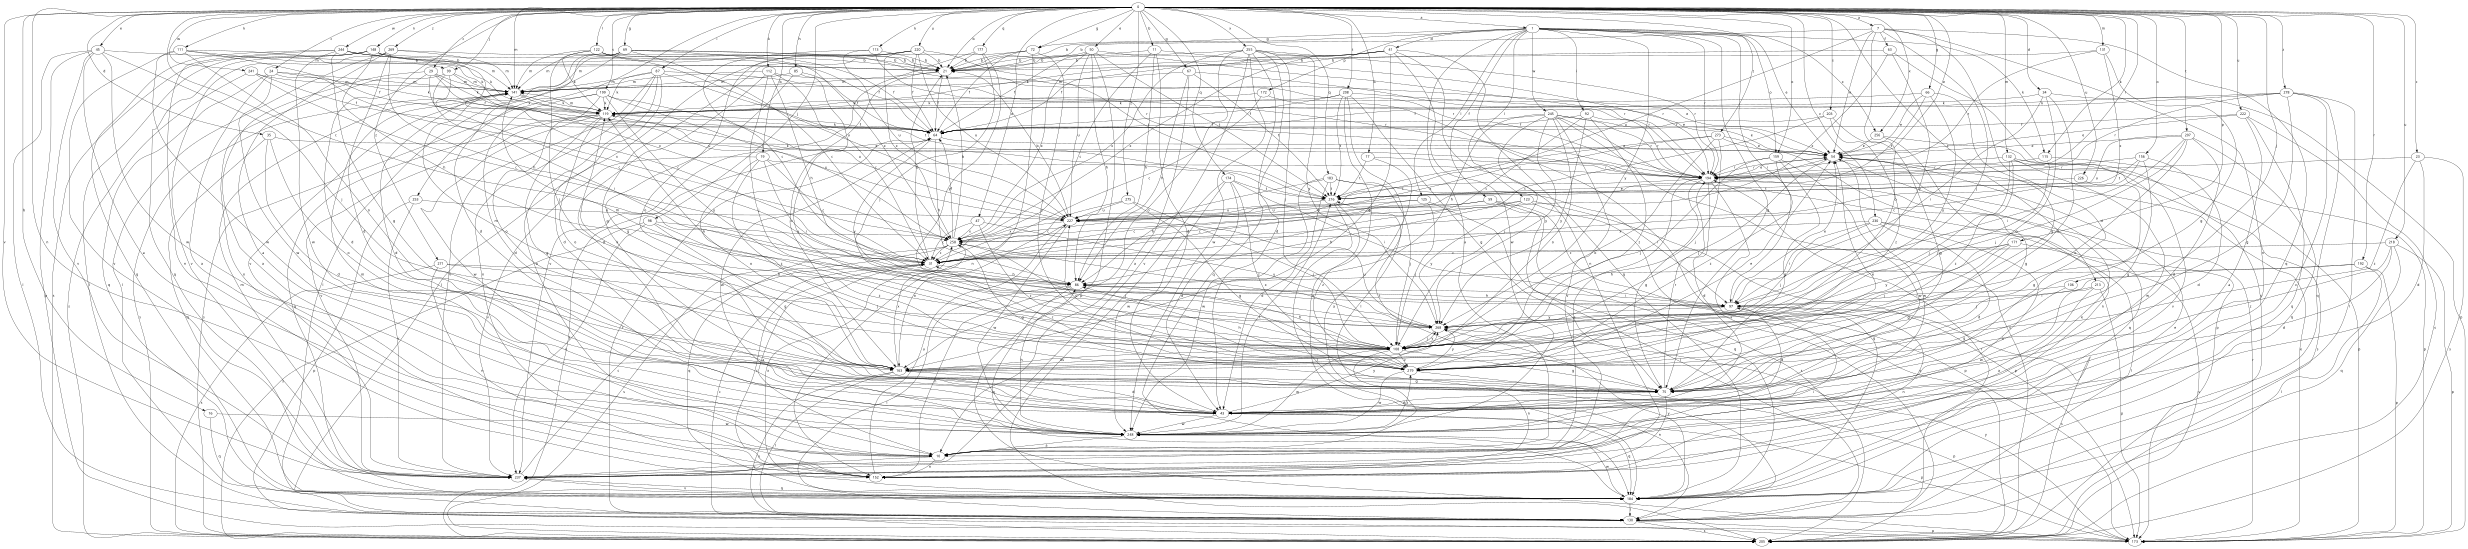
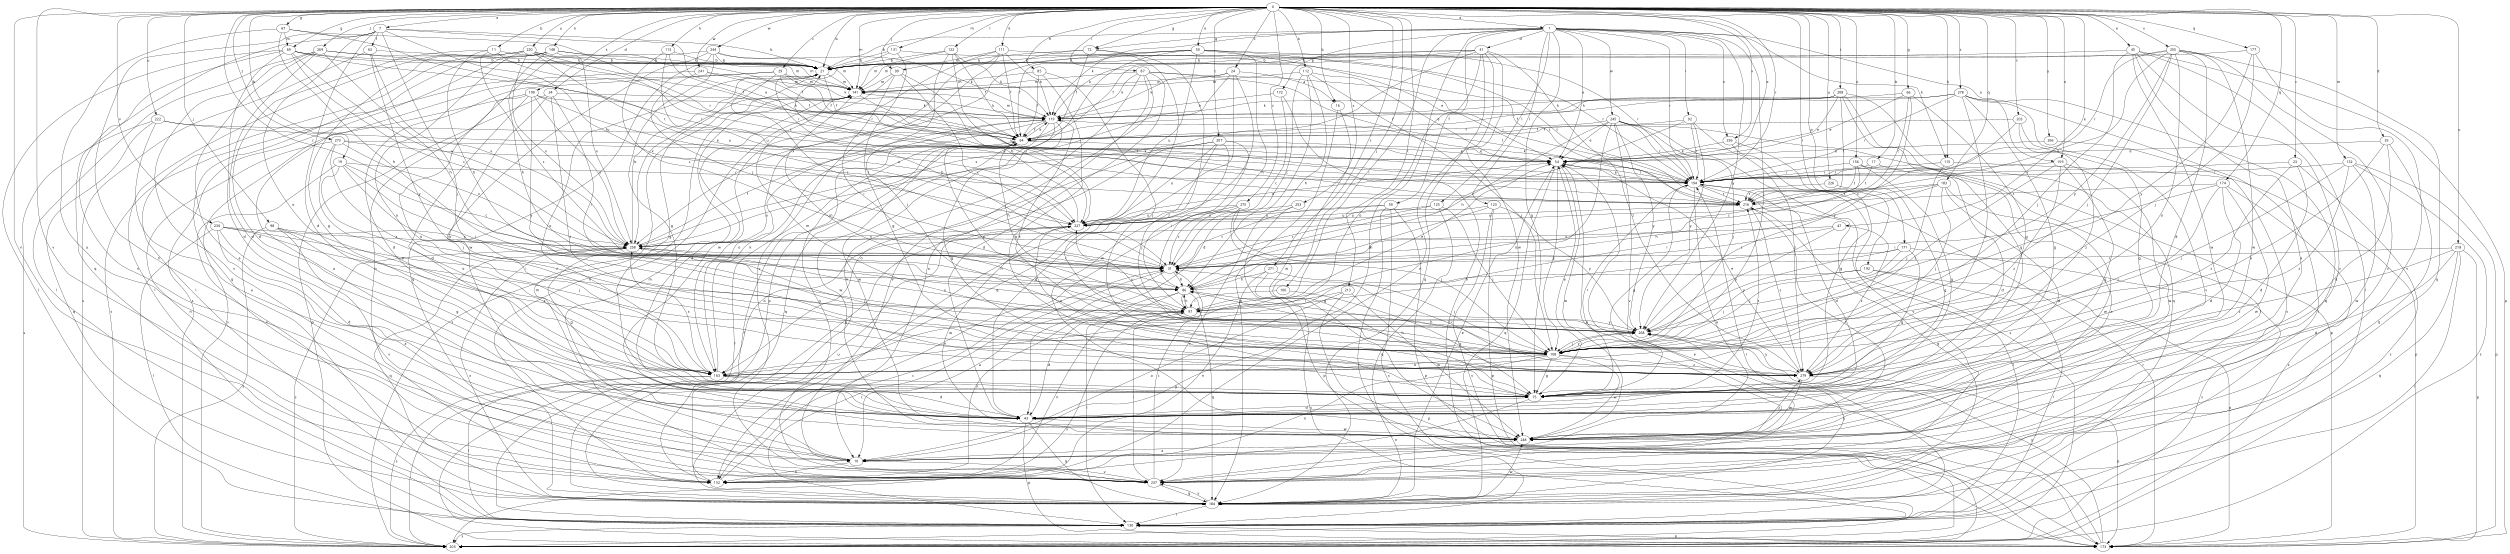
none -> (1272, 36)
none -> (1372, 76)
none -> (1384, 84)
(804, 86) -> (286, 39)
none -> (1759, 106)
none -> (2051, 141)
none -> (1633, 220)
none -> (1971, 268)
none -> (957, 335)
(1331, 382) -> none
(445, 385) -> (1296, 81)
none -> (904, 387)
(1021, 395) -> none
none -> (1969, 518)
